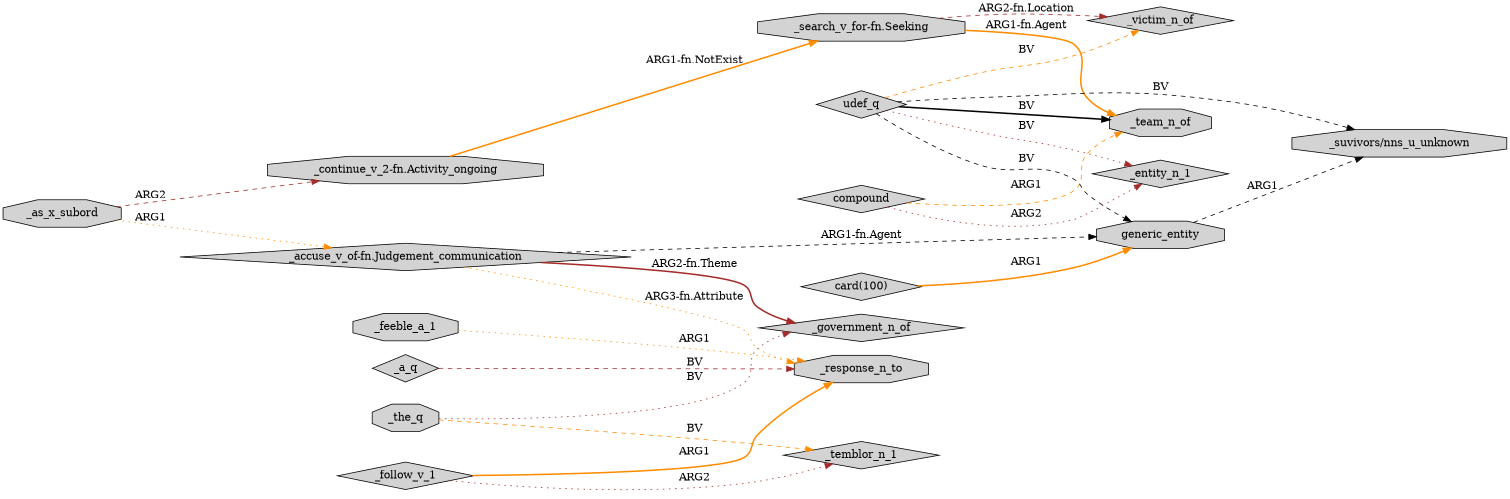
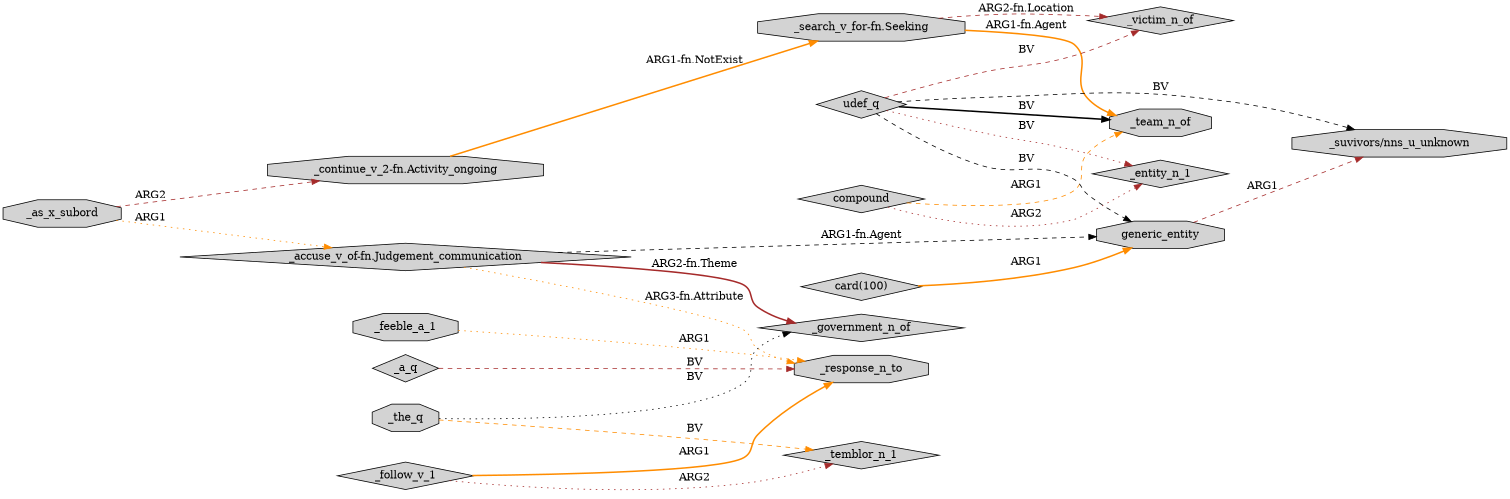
(1009, 68) -> (1009, 68)
(1275, 191) -> (1275, 191)
(627, 412) -> (627, 412)
